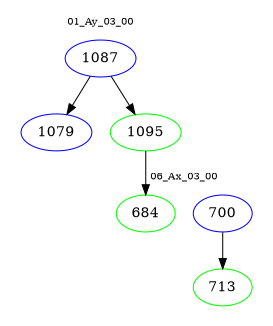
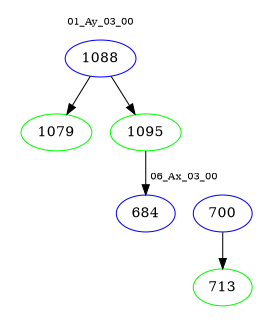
(101, 59) -> (101, 59)
(56, 132) -> (56, 132)
(146, 213) -> (146, 213)
